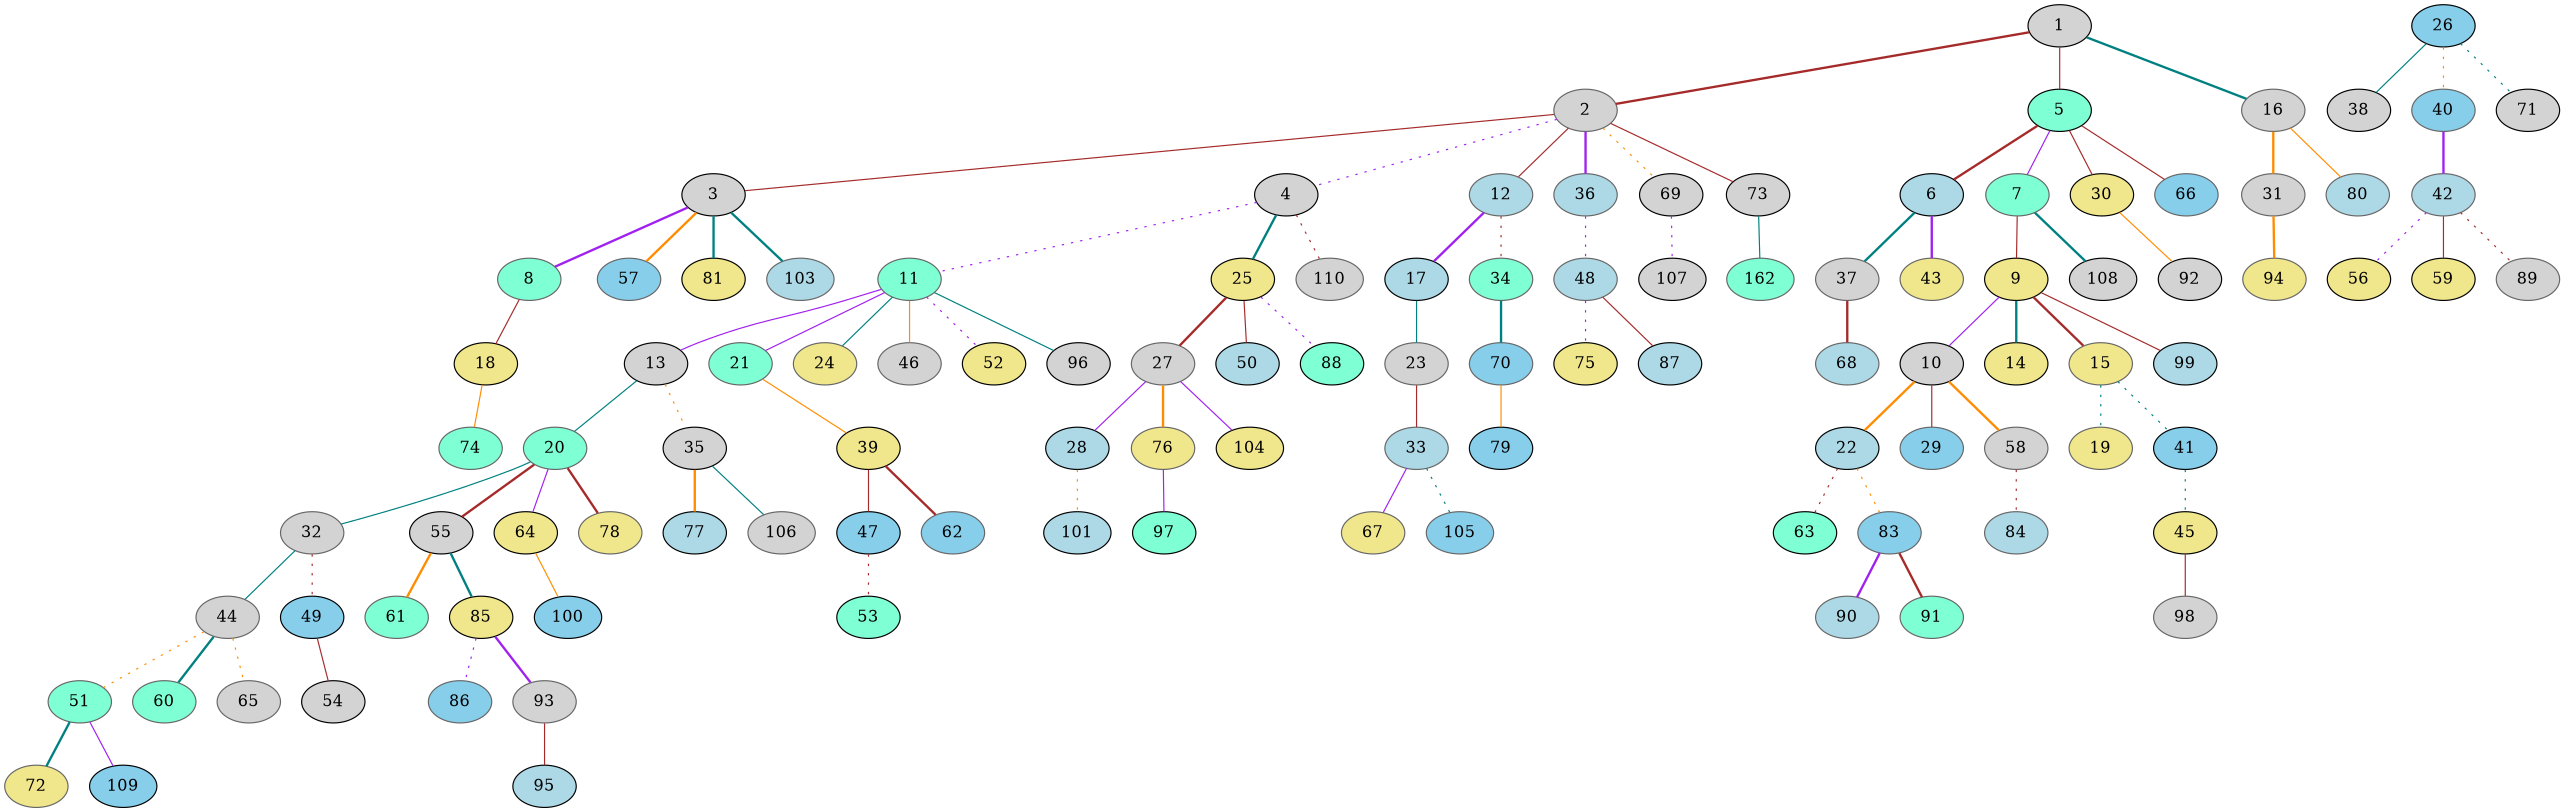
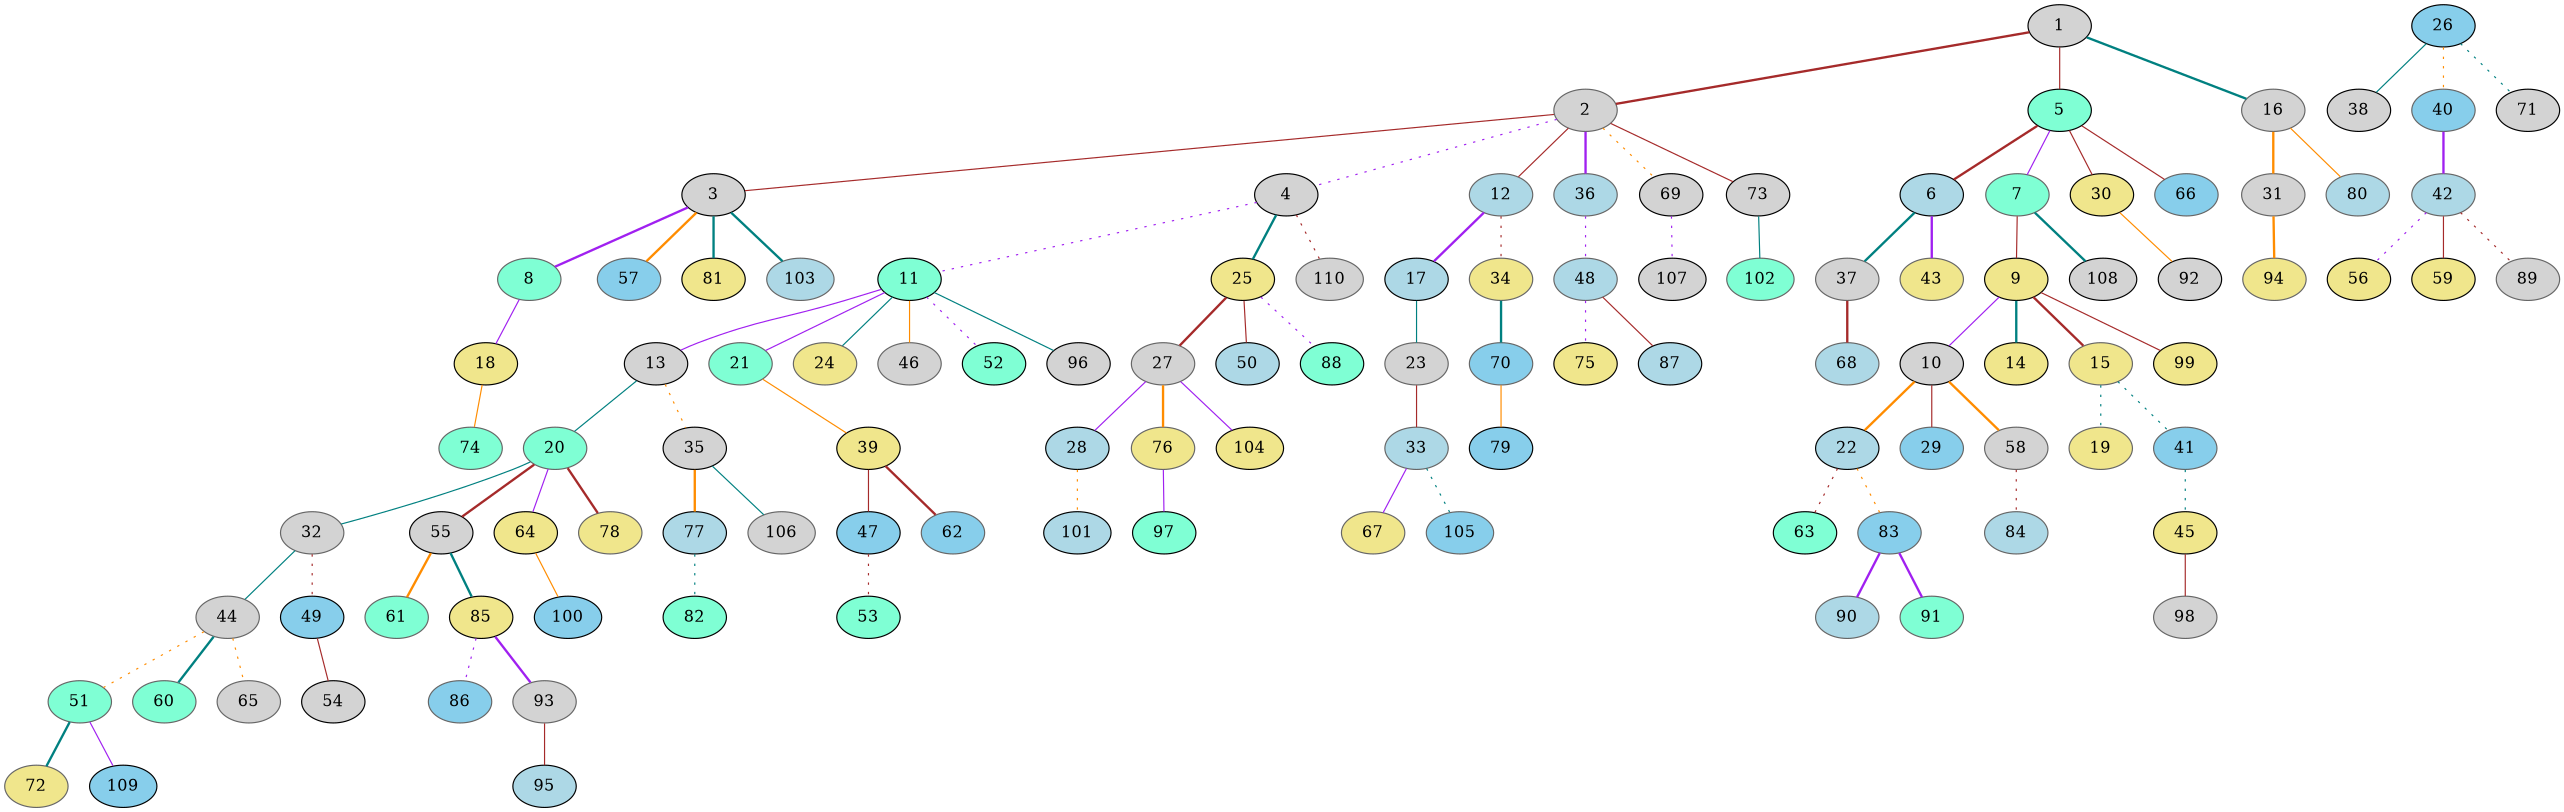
(910, 279) -> (910, 279)
(1501, 279) -> (1501, 279)
(1760, 279) -> (1760, 279)
(508, 322) -> (508, 322)
(994, 364) -> (994, 364)
(2185, 364) -> (2185, 364)
(2185, 448) -> (2185, 448)
(1911, 575) -> (1911, 575)
none -> (695, 617)
